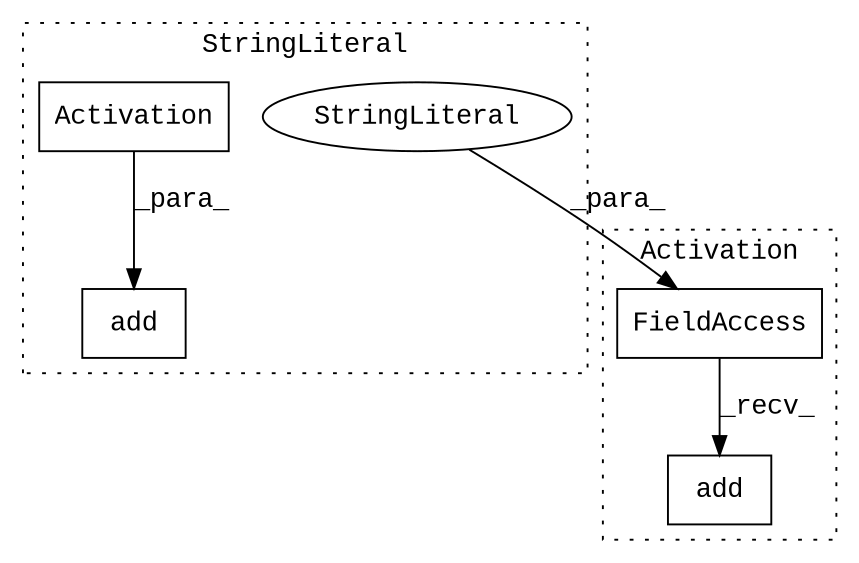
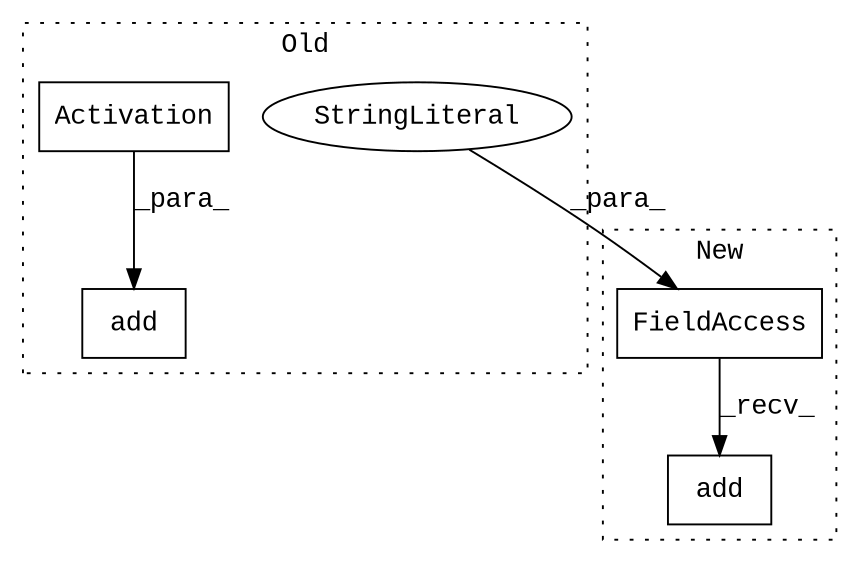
(305, 45) -> (305, 45)
(720, 252) -> (720, 252)
